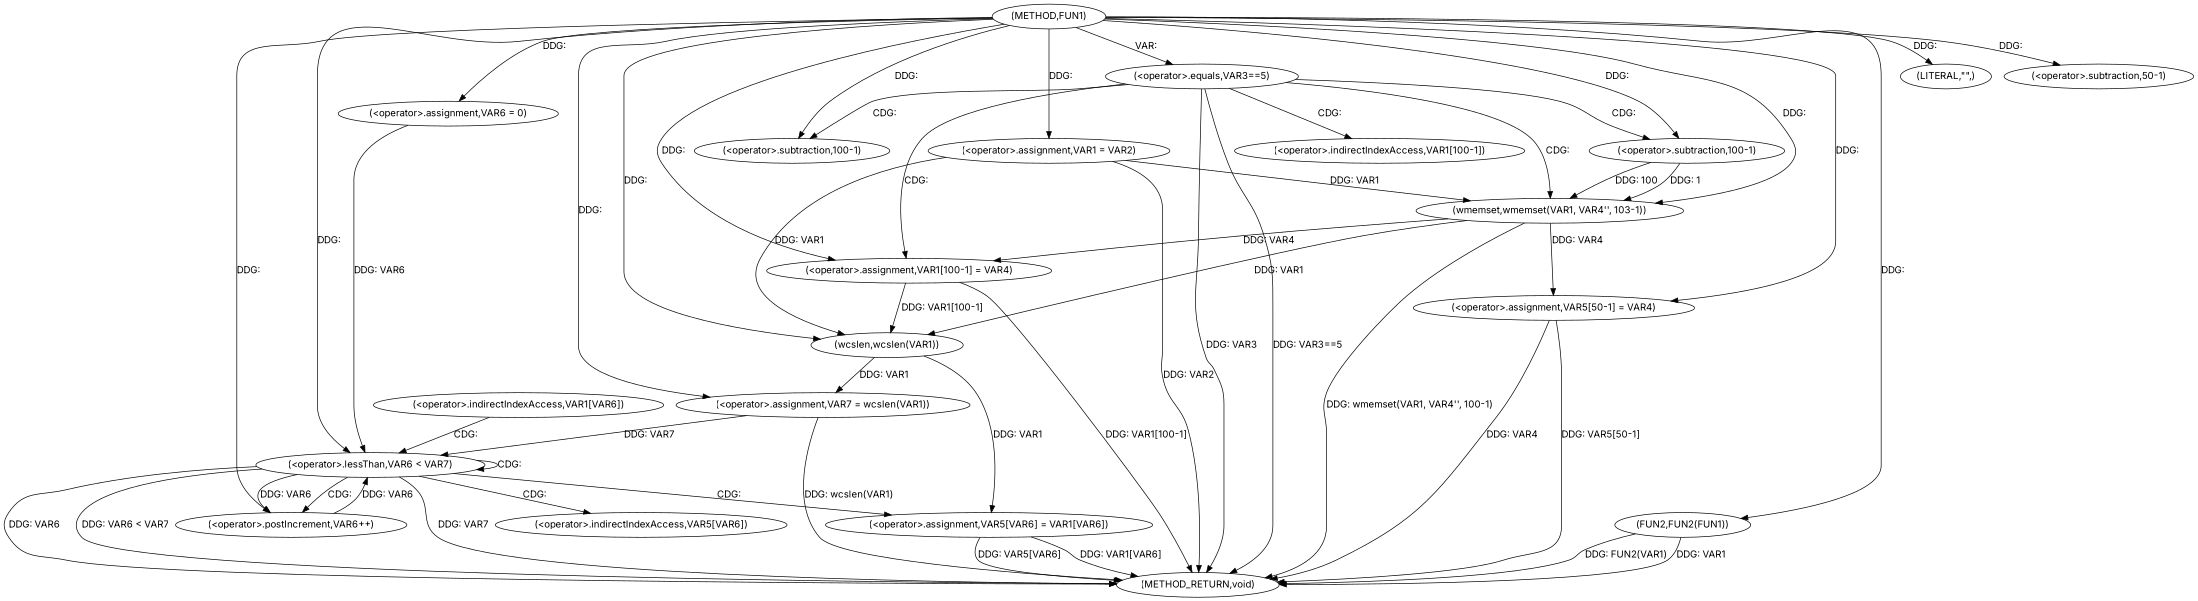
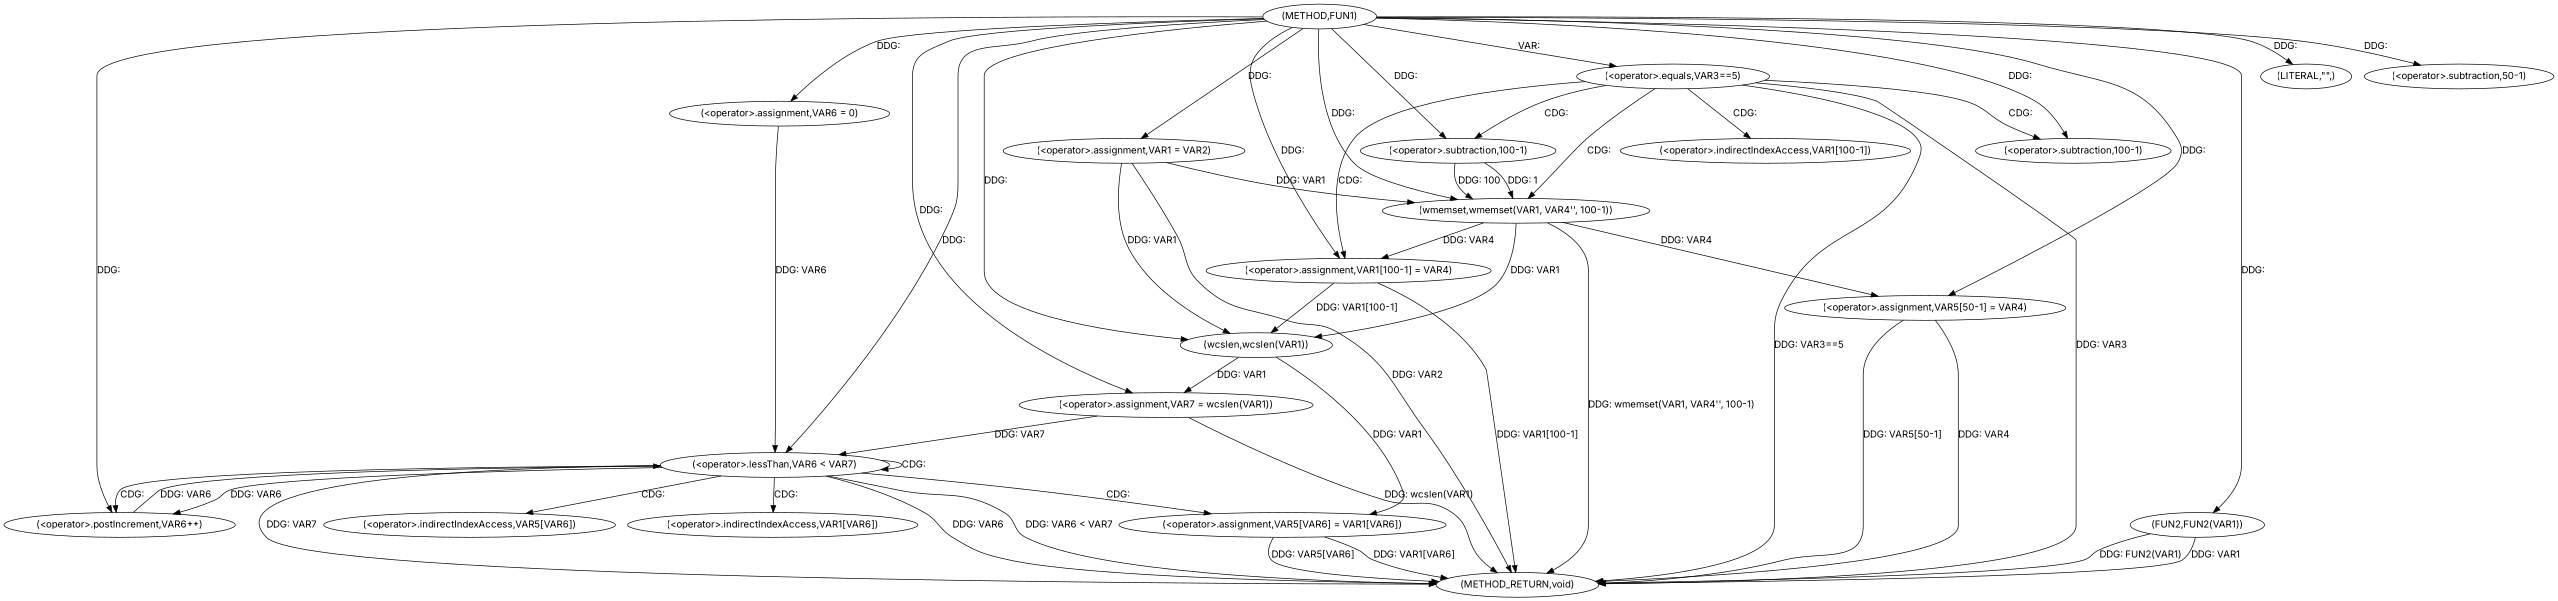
(1550, 211) -> (1516, 211)
(448, 434) -> (774, 492)
(1683, 525) -> (2197, 525)
